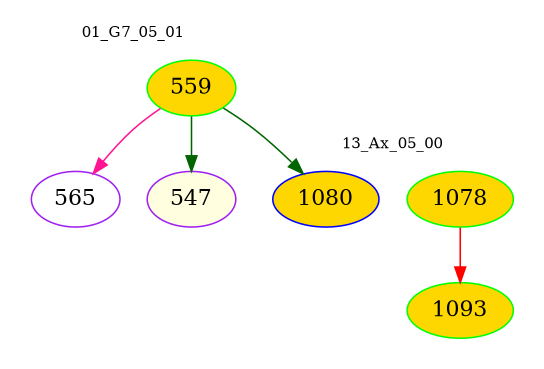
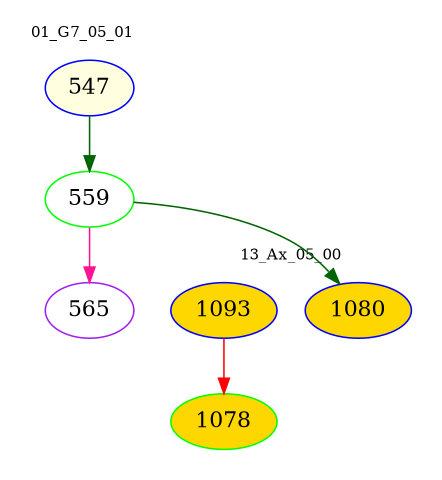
(192, 88) -> (90, 199)
(192, 136) -> (90, 136)
(192, 199) -> (90, 88)
(460, 247) -> (224, 358)
(460, 310) -> (224, 310)
